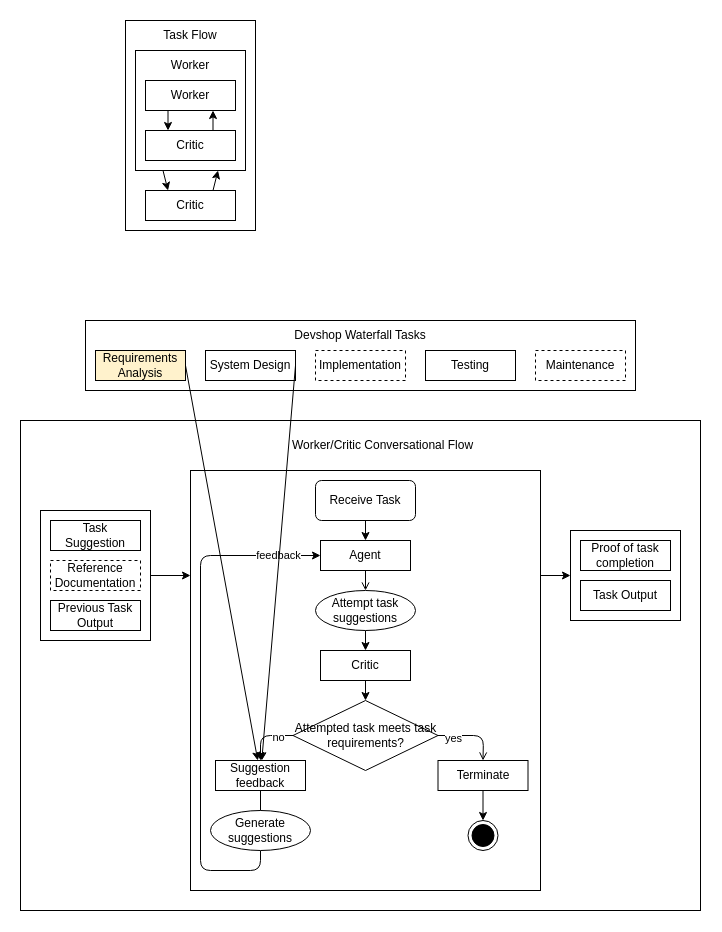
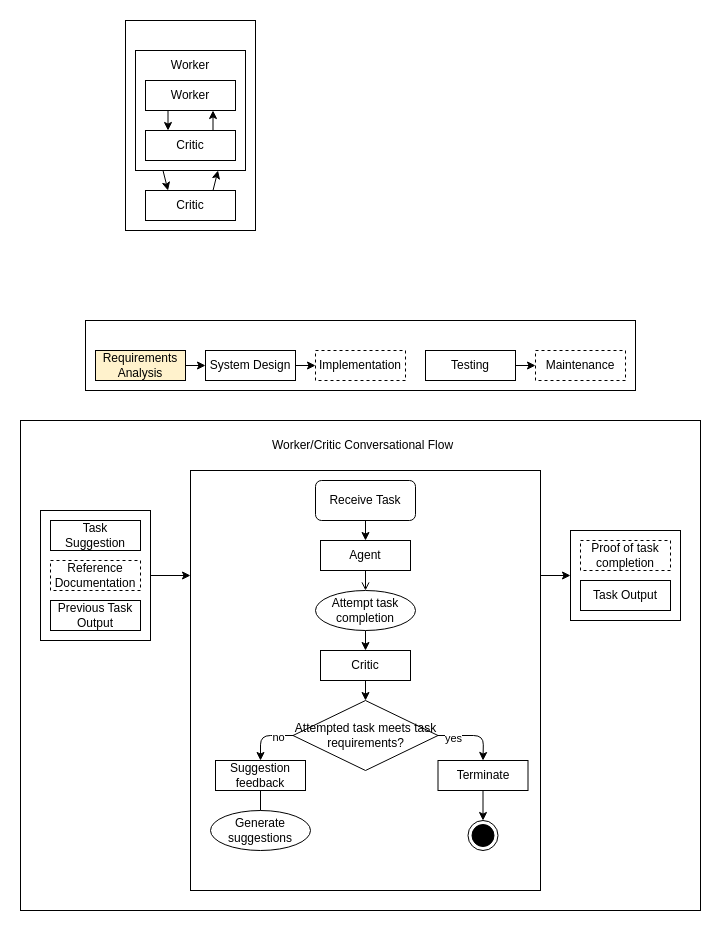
(191, 36) -> none
(361, 336) -> none
none -> (522, 366)
(383, 446) -> (363, 446)
(626, 556) -> (626, 556)
(221, 559) -> (192, 366)
(279, 560) -> (302, 366)
(366, 611) -> (366, 611)
(201, 692) -> none
(483, 753) -> (483, 752)
